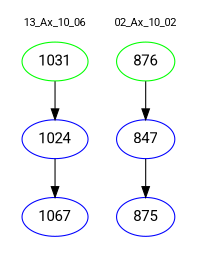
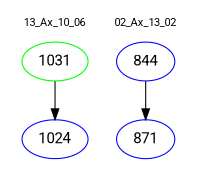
(146, 23) -> (146, 23)
(146, 62) -> none
(146, 139) -> (146, 62)
(55, 217) -> none
(146, 217) -> (146, 139)
